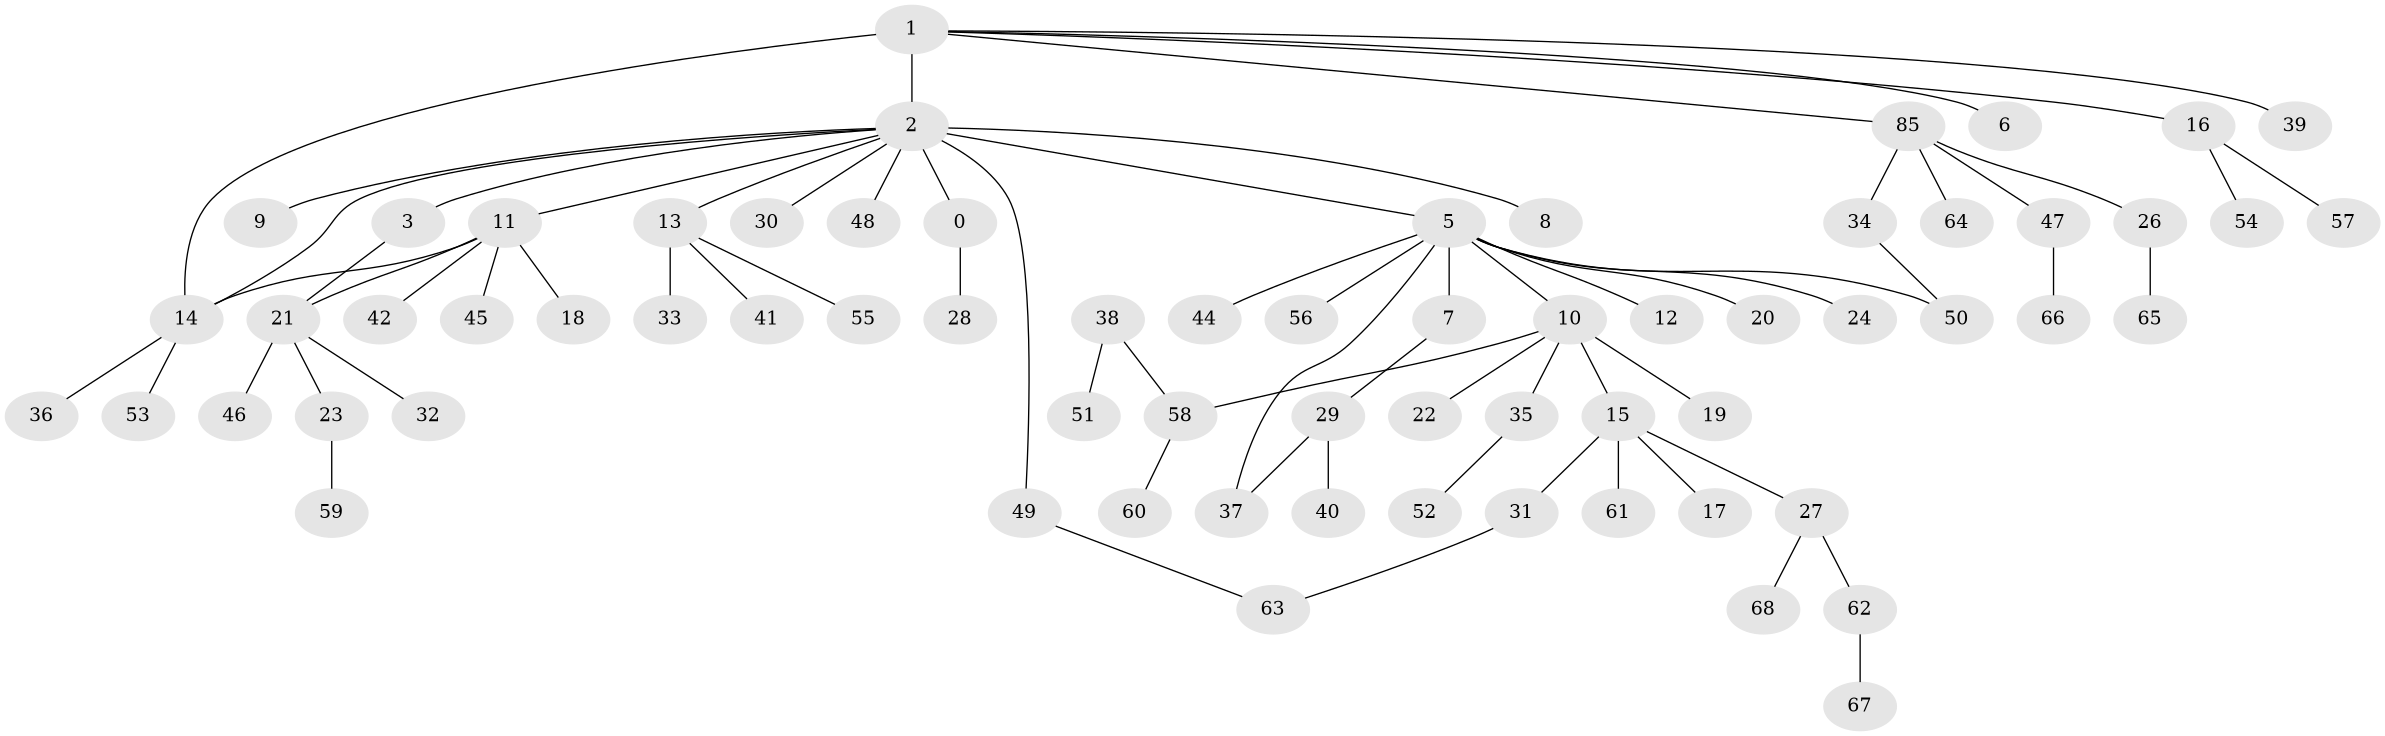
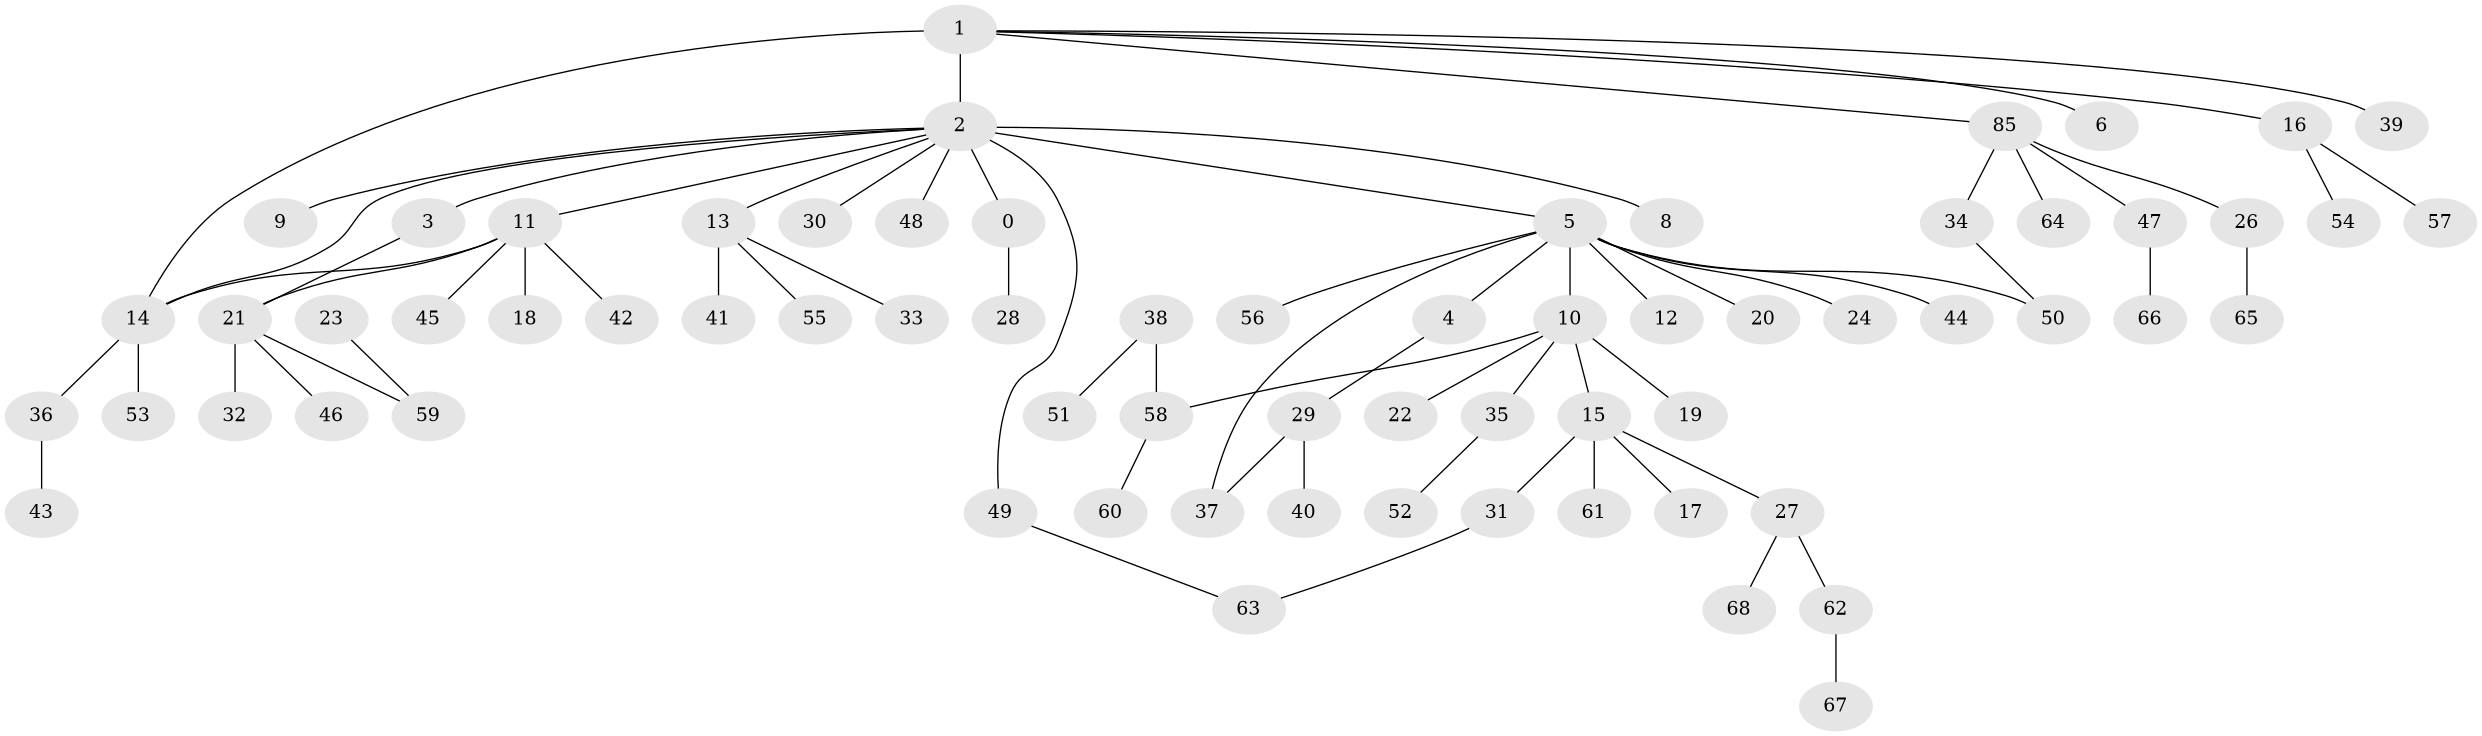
(1449, 320) -> (1449, 320)
(308, 368) -> (332, 368)
none -> (42, 513)
